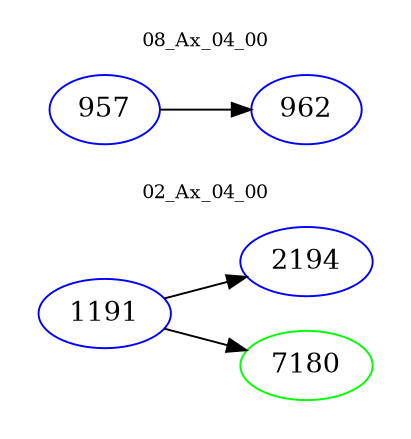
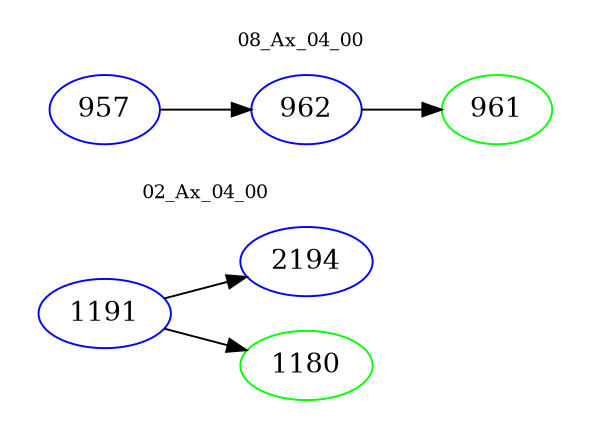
none -> (497, 110)
(307, 365) -> (307, 365)
